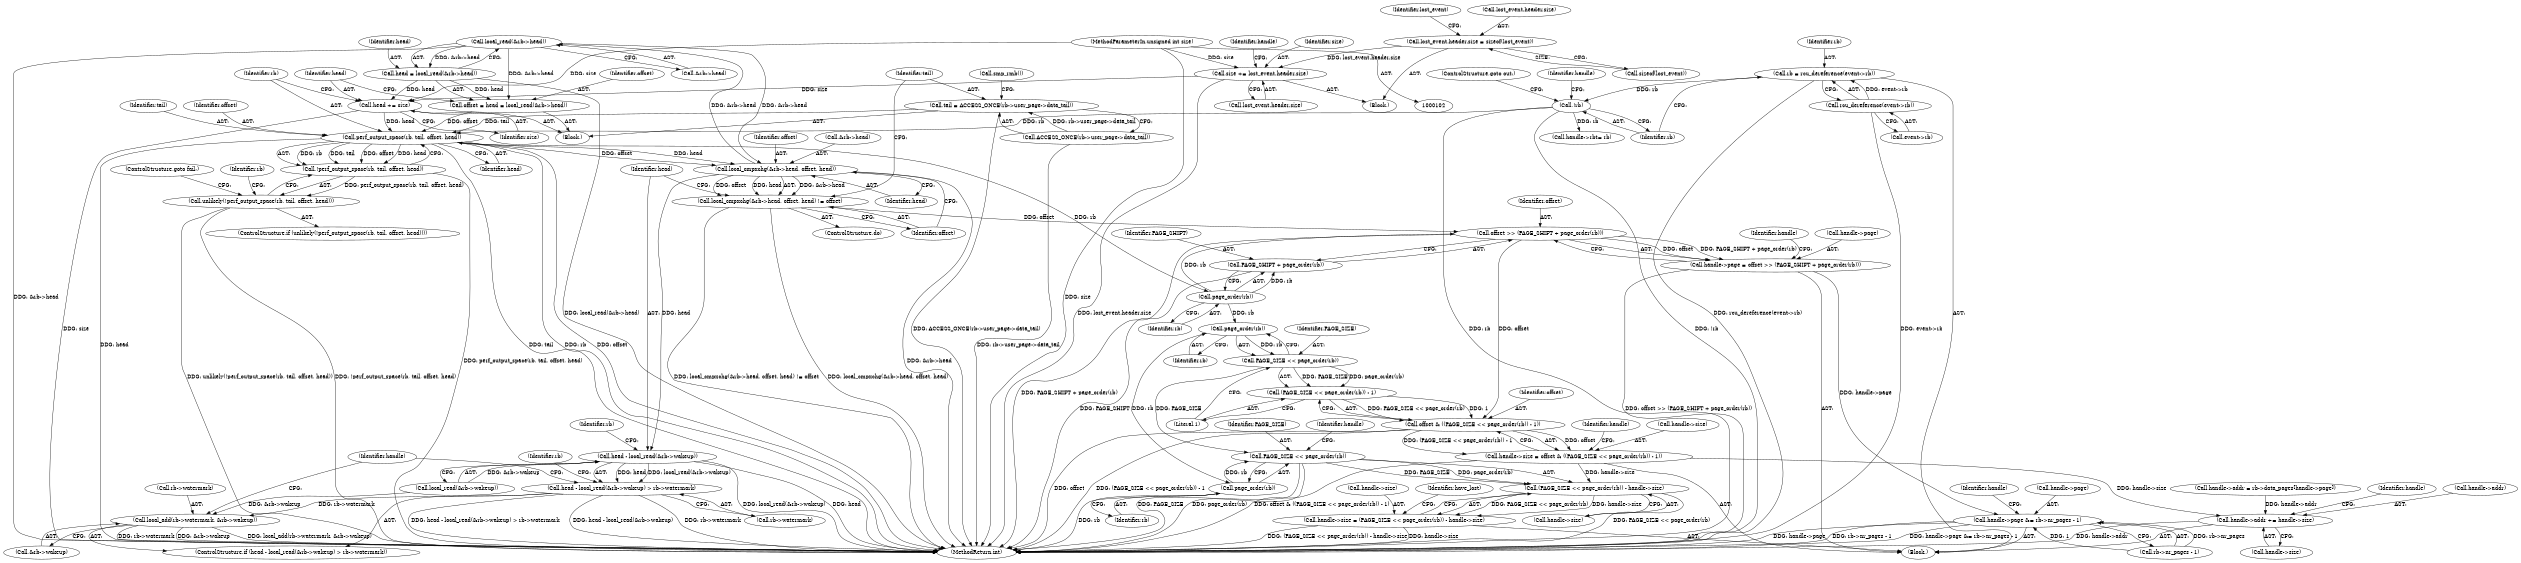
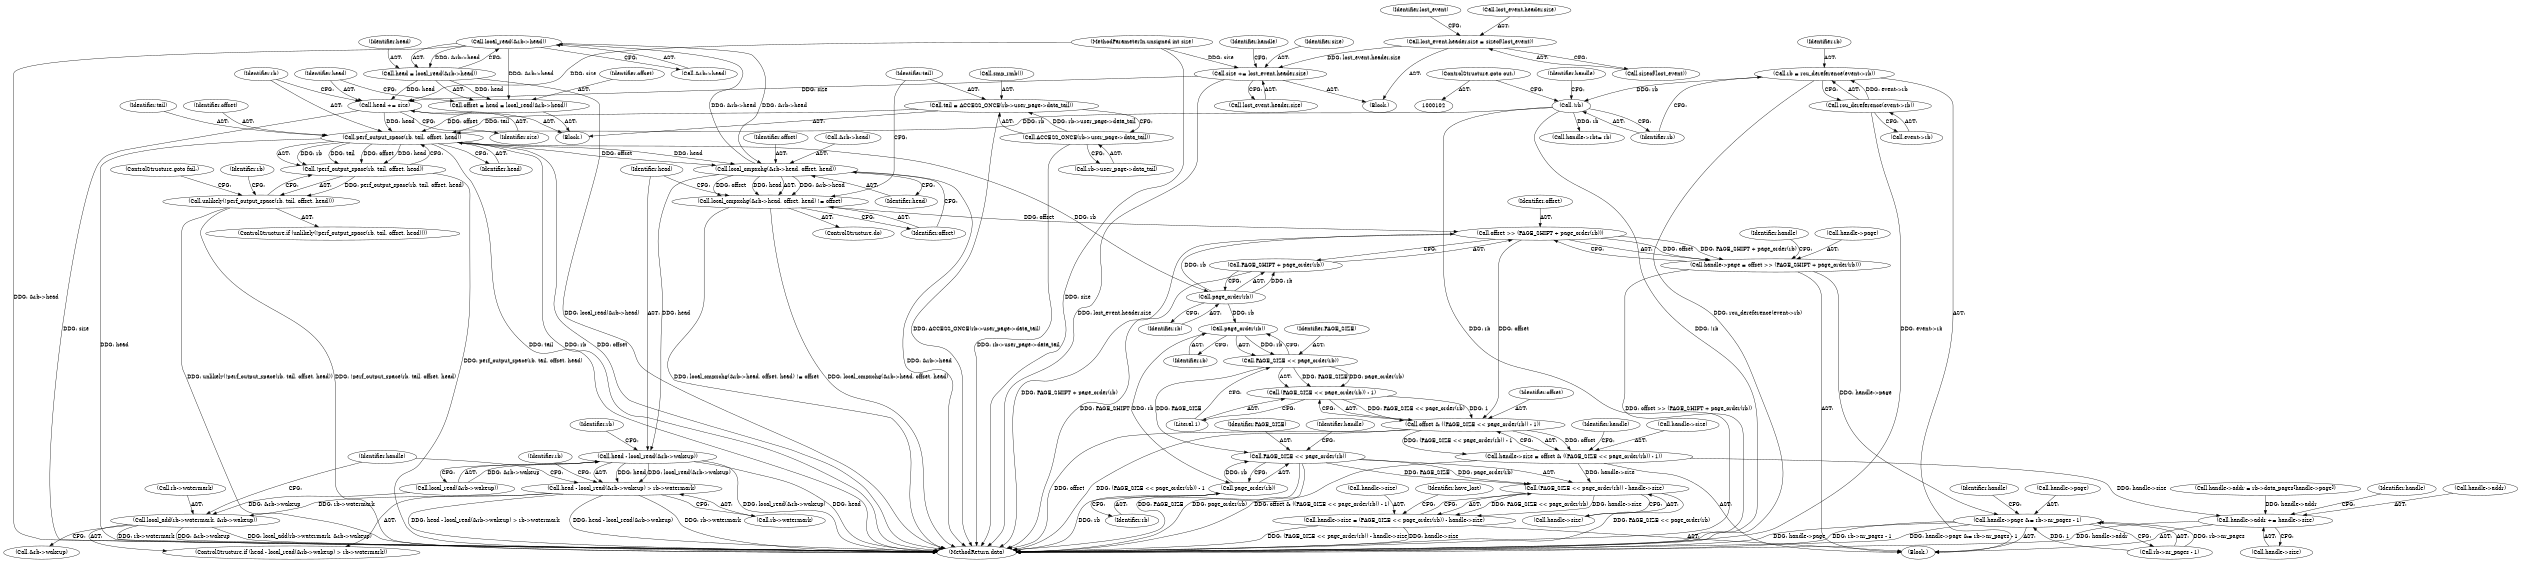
(1316, 51) -> (1457, 89)
(1543, 58) -> (1543, 58)
(1009, 90) -> (1009, 90)
none -> (1116, 170)
(1156, 234) -> none
(74, 527) -> none
(977, 553) -> (977, 553)
